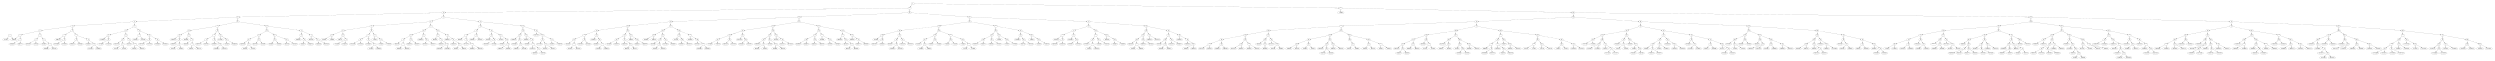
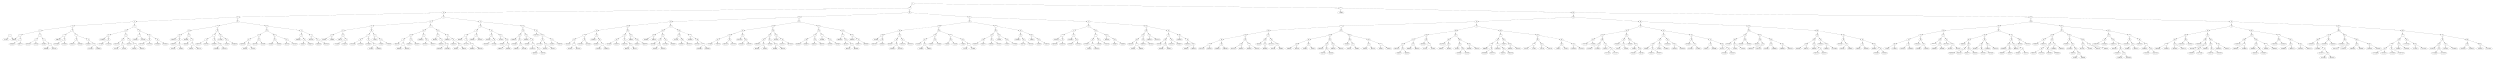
none -> (1347, 44)
